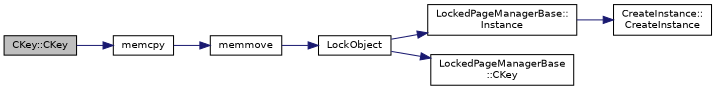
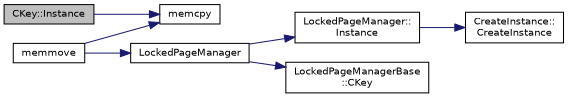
(502, 20) -> (357, 28)
(40, 45) -> (49, 14)
(187, 45) -> (117, 34)
(355, 45) -> (190, 53)
